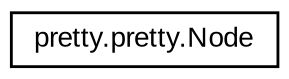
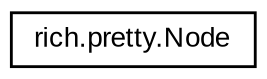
(145, 40) -> (133, 40)
